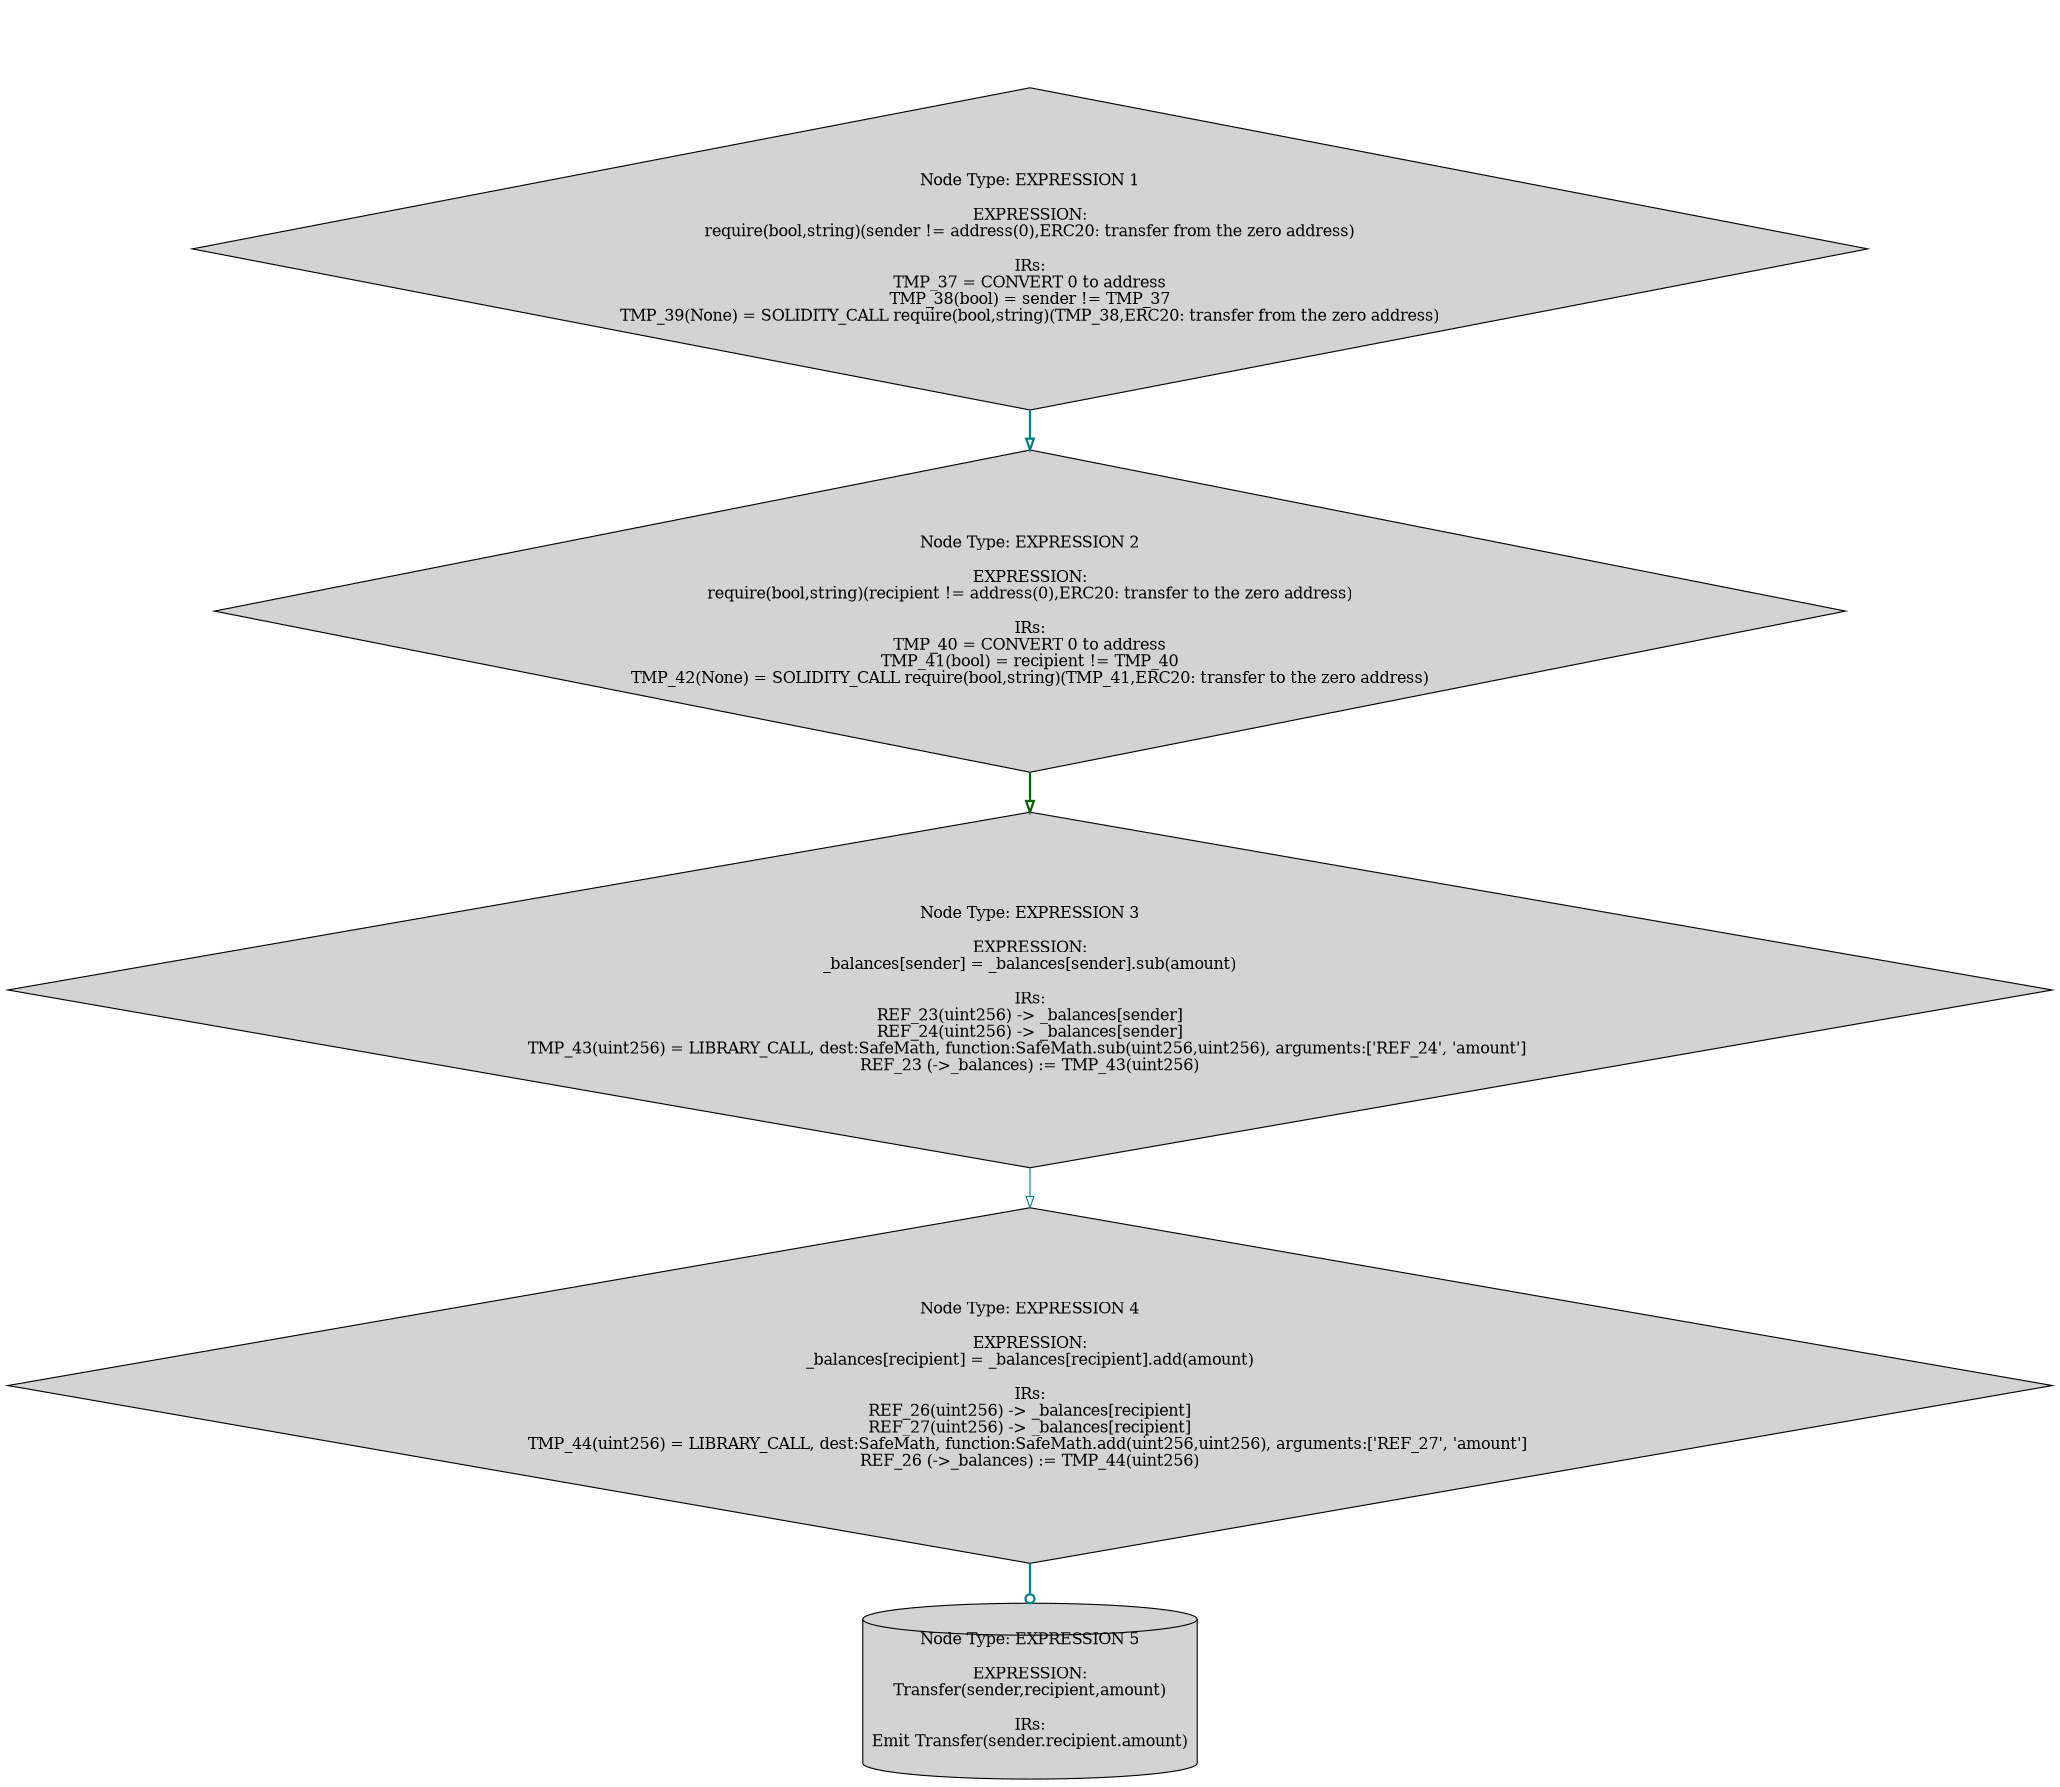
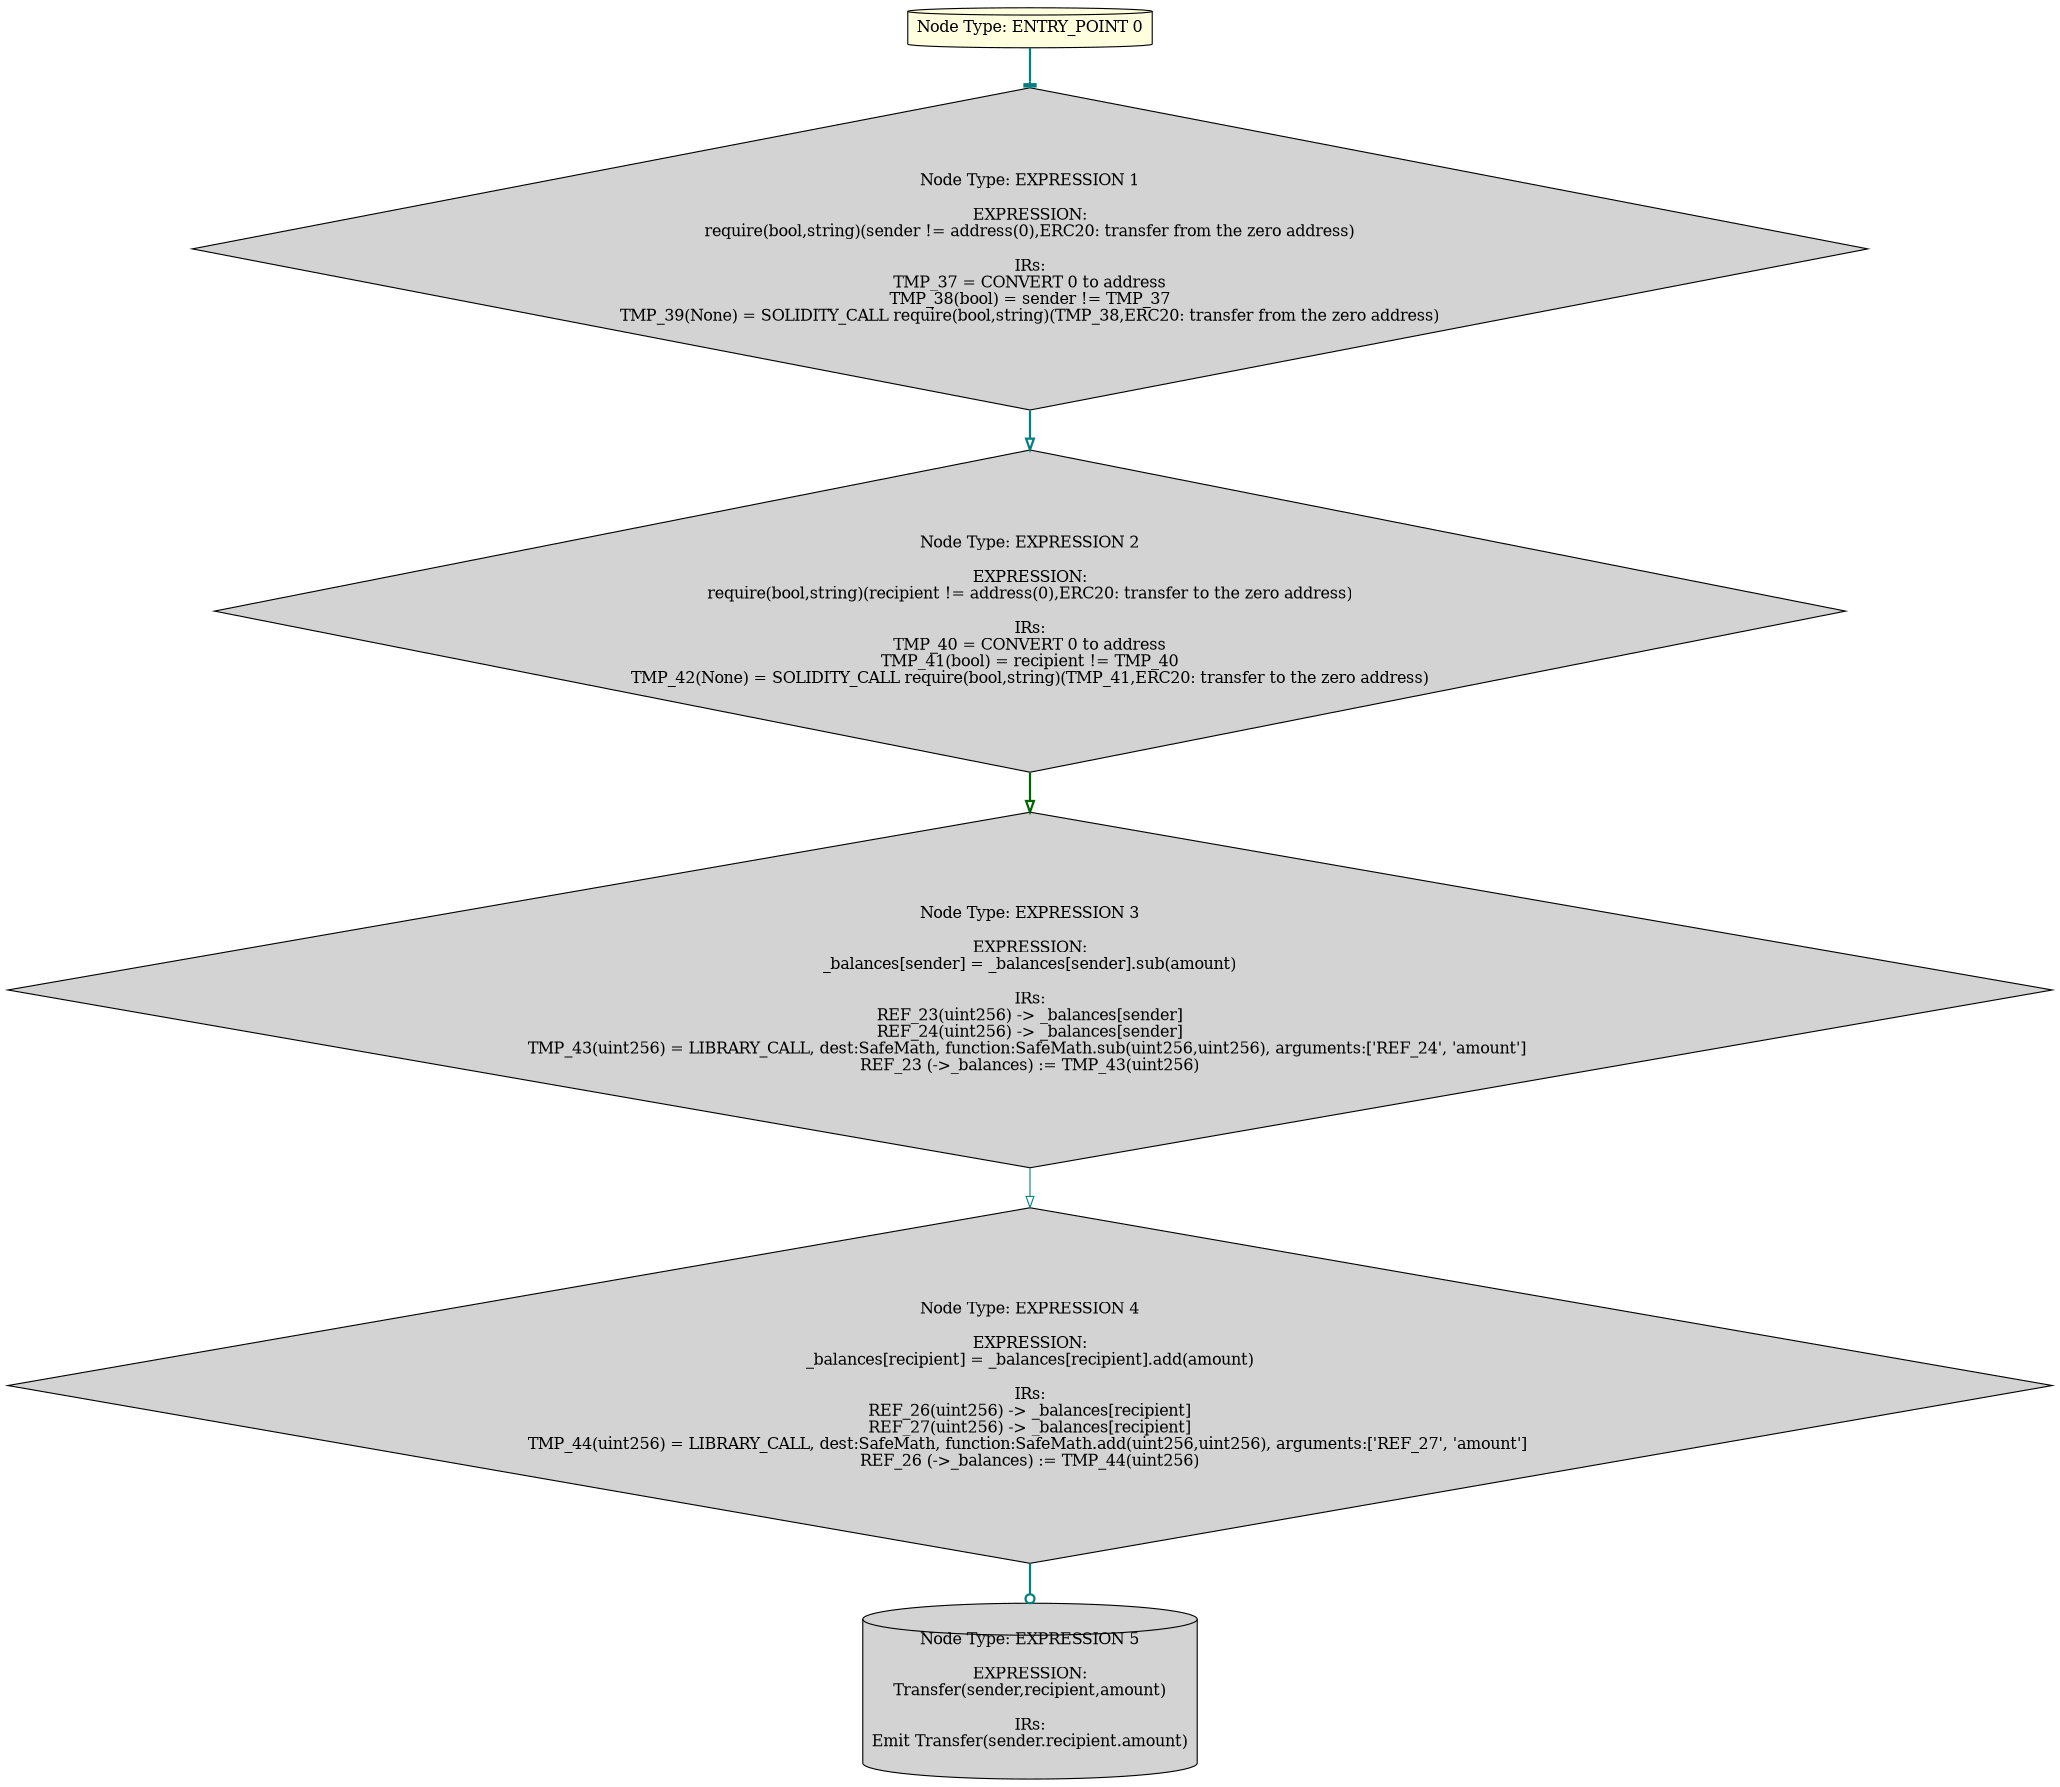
none -> (1030, 28)
